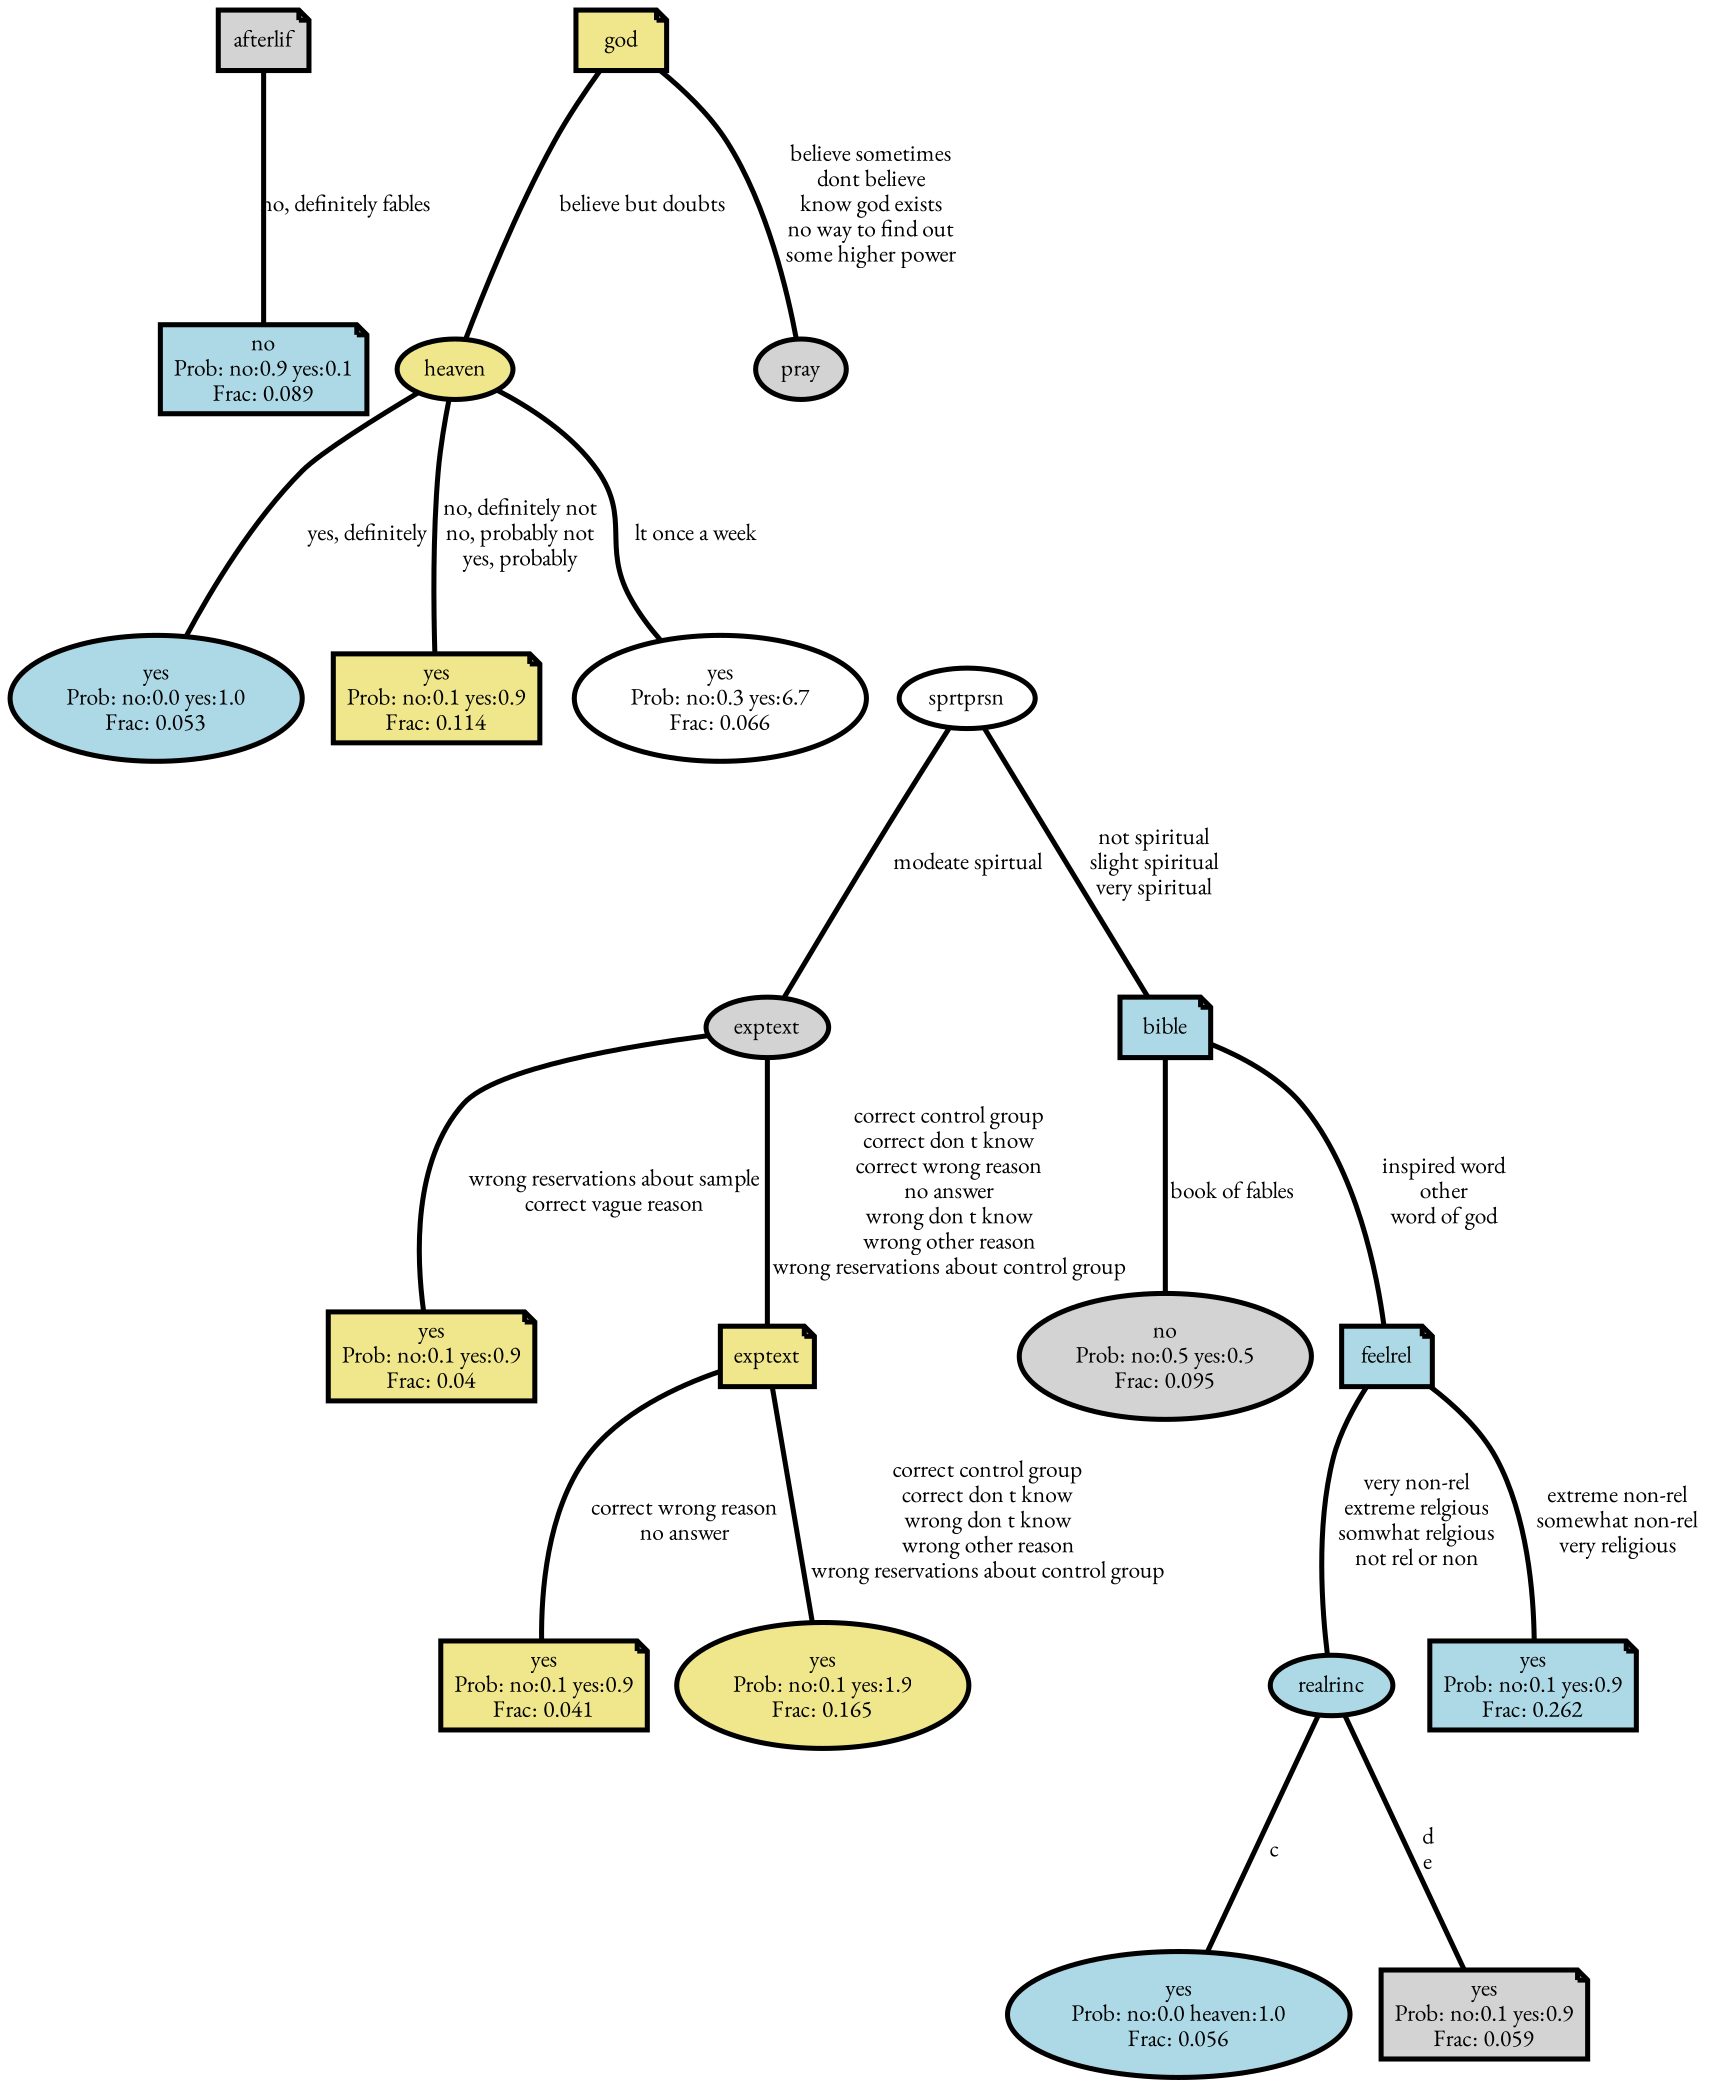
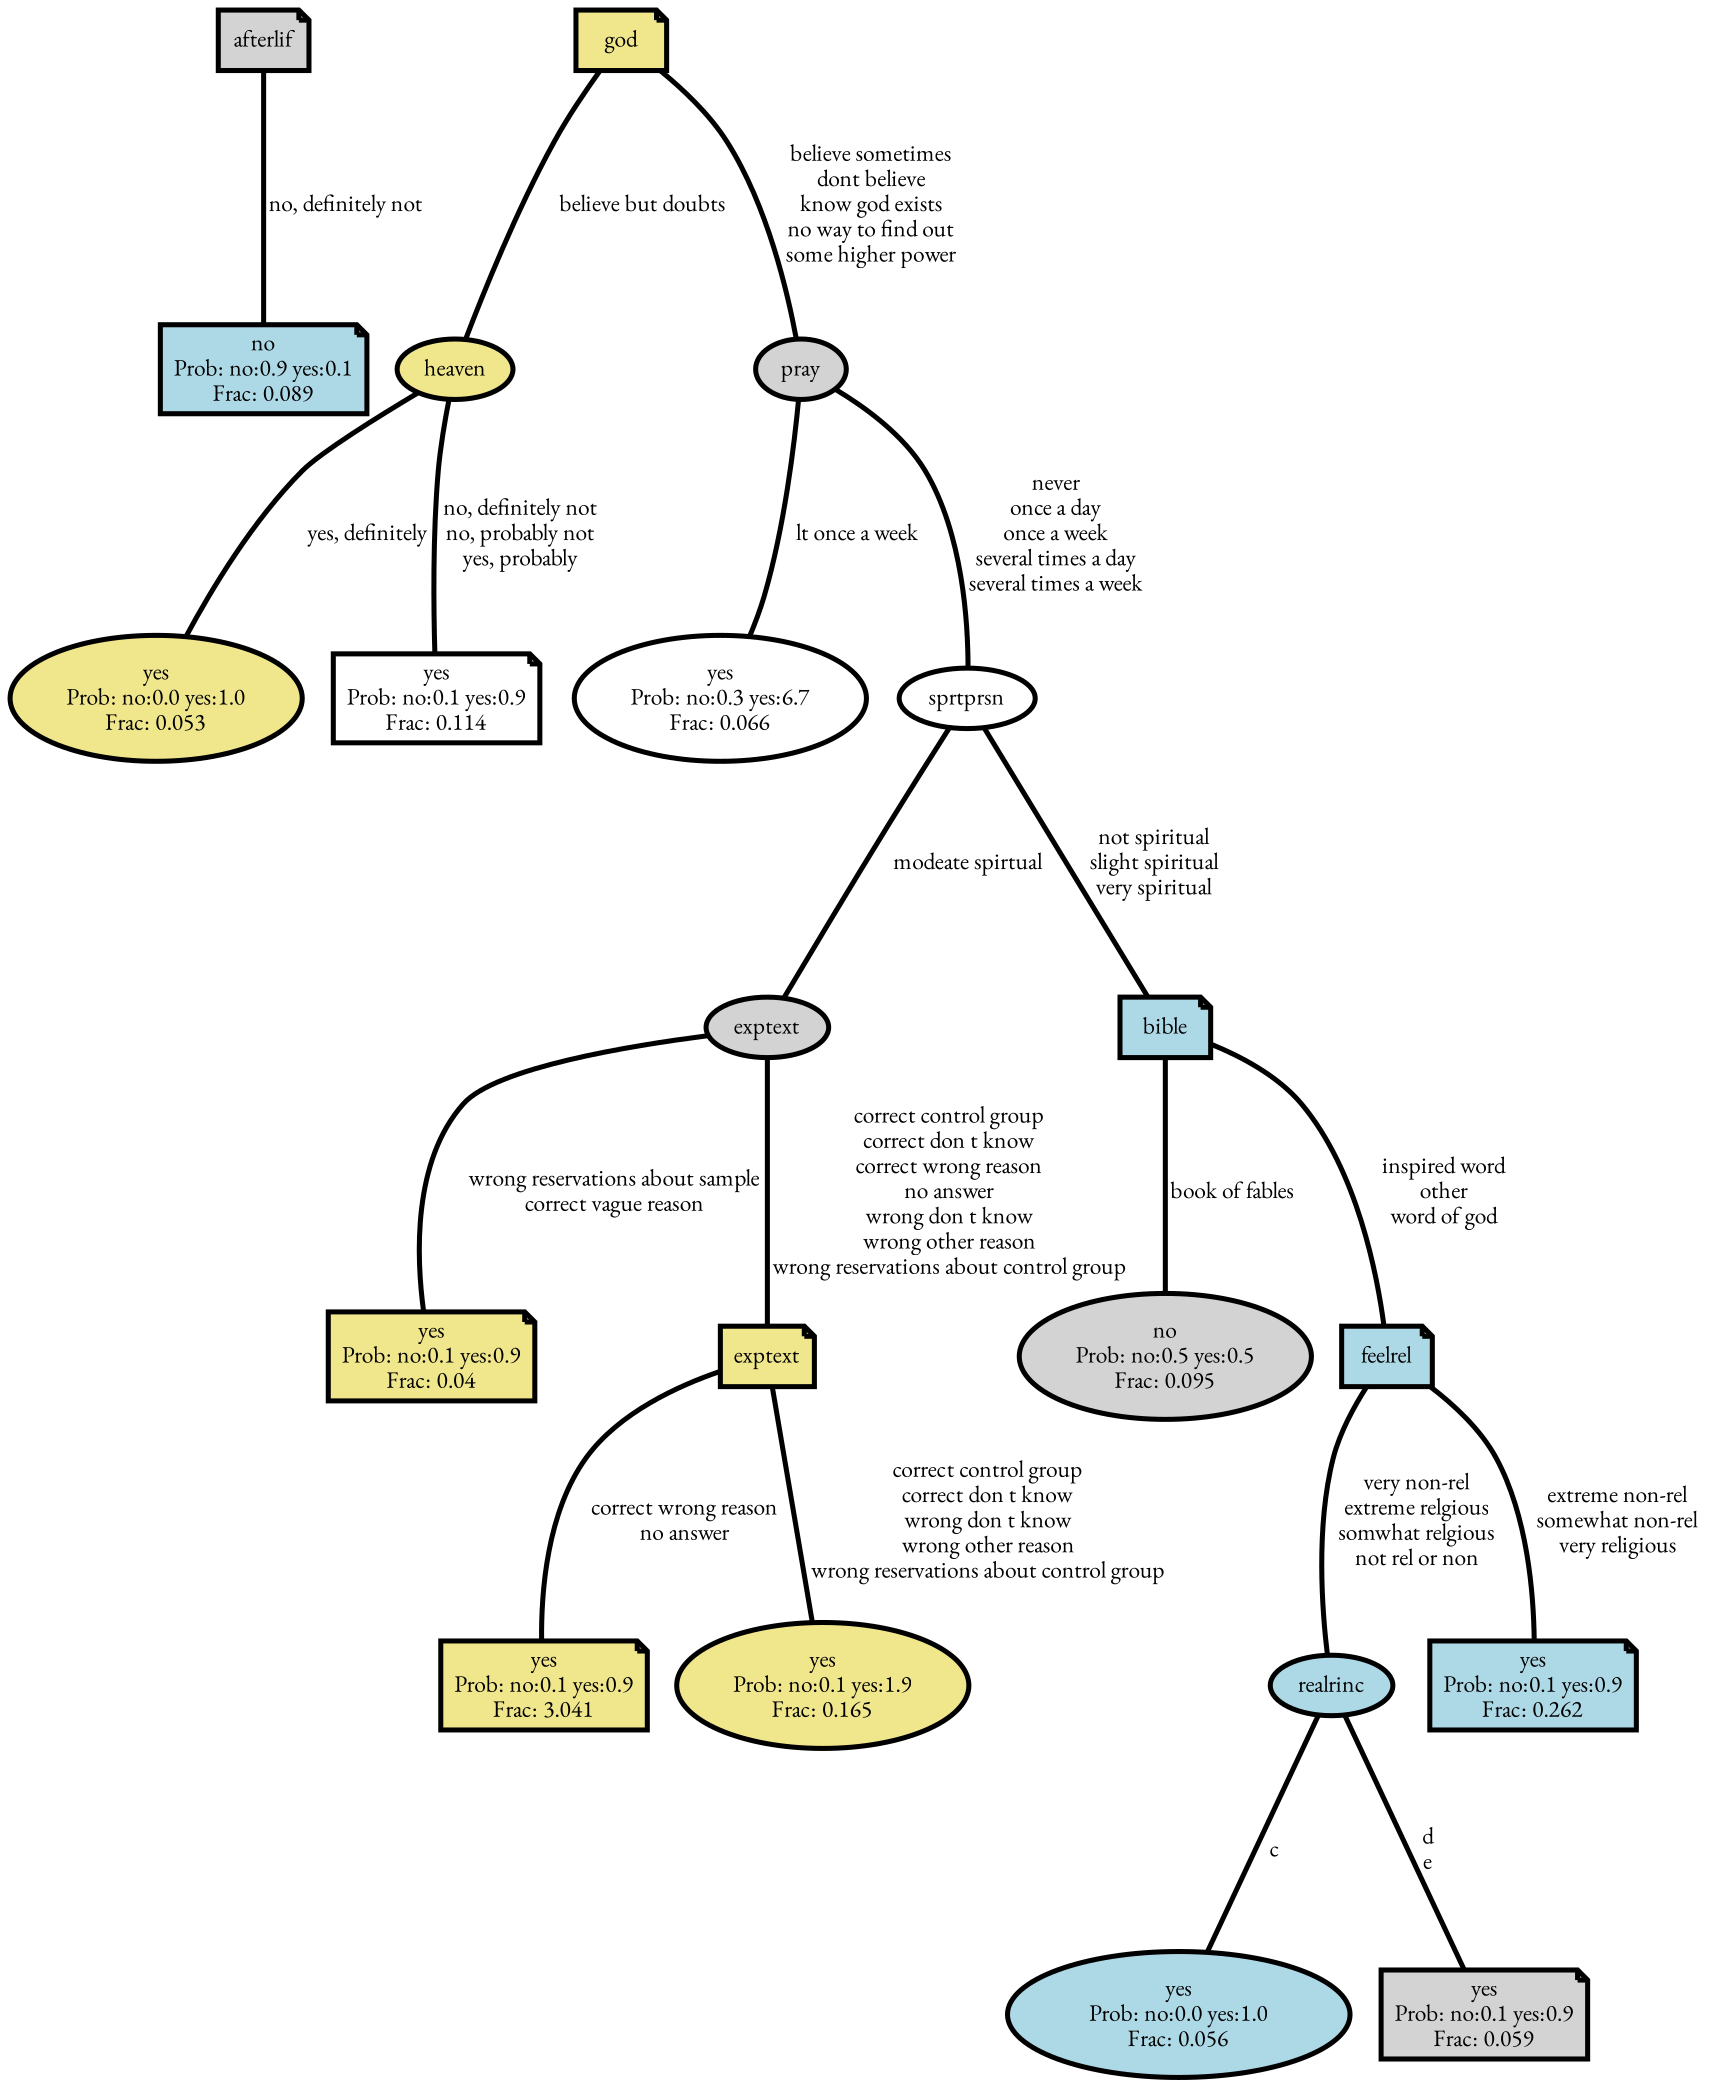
(343, 205) -> (343, 205)
(610, 496) -> (782, 520)
none -> (943, 508)
(156, 698) -> (156, 698)
(437, 698) -> (437, 698)
(544, 1685) -> (544, 1685)
(1179, 2014) -> (1179, 2014)
